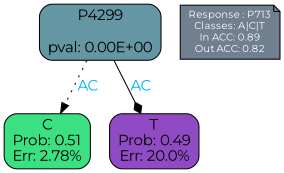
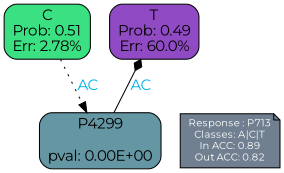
(76, 82) -> (71, 81)
(154, 141) -> (154, 32)
